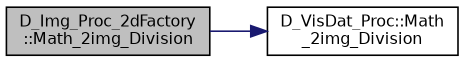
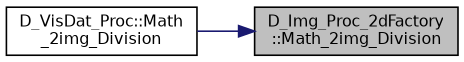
(230, 31) -> (218, 31)
